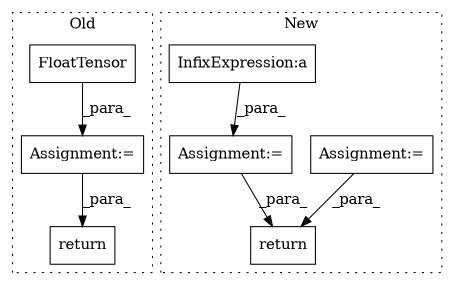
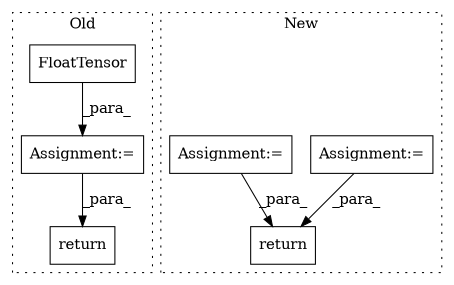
(242, 64) -> none
